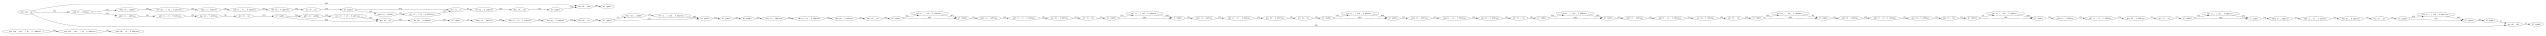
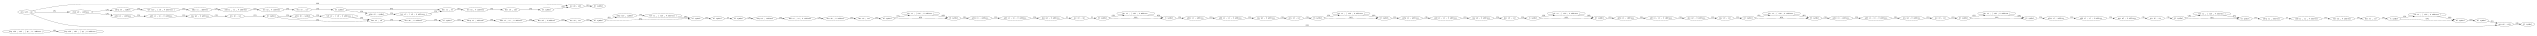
(127, 32) -> none
